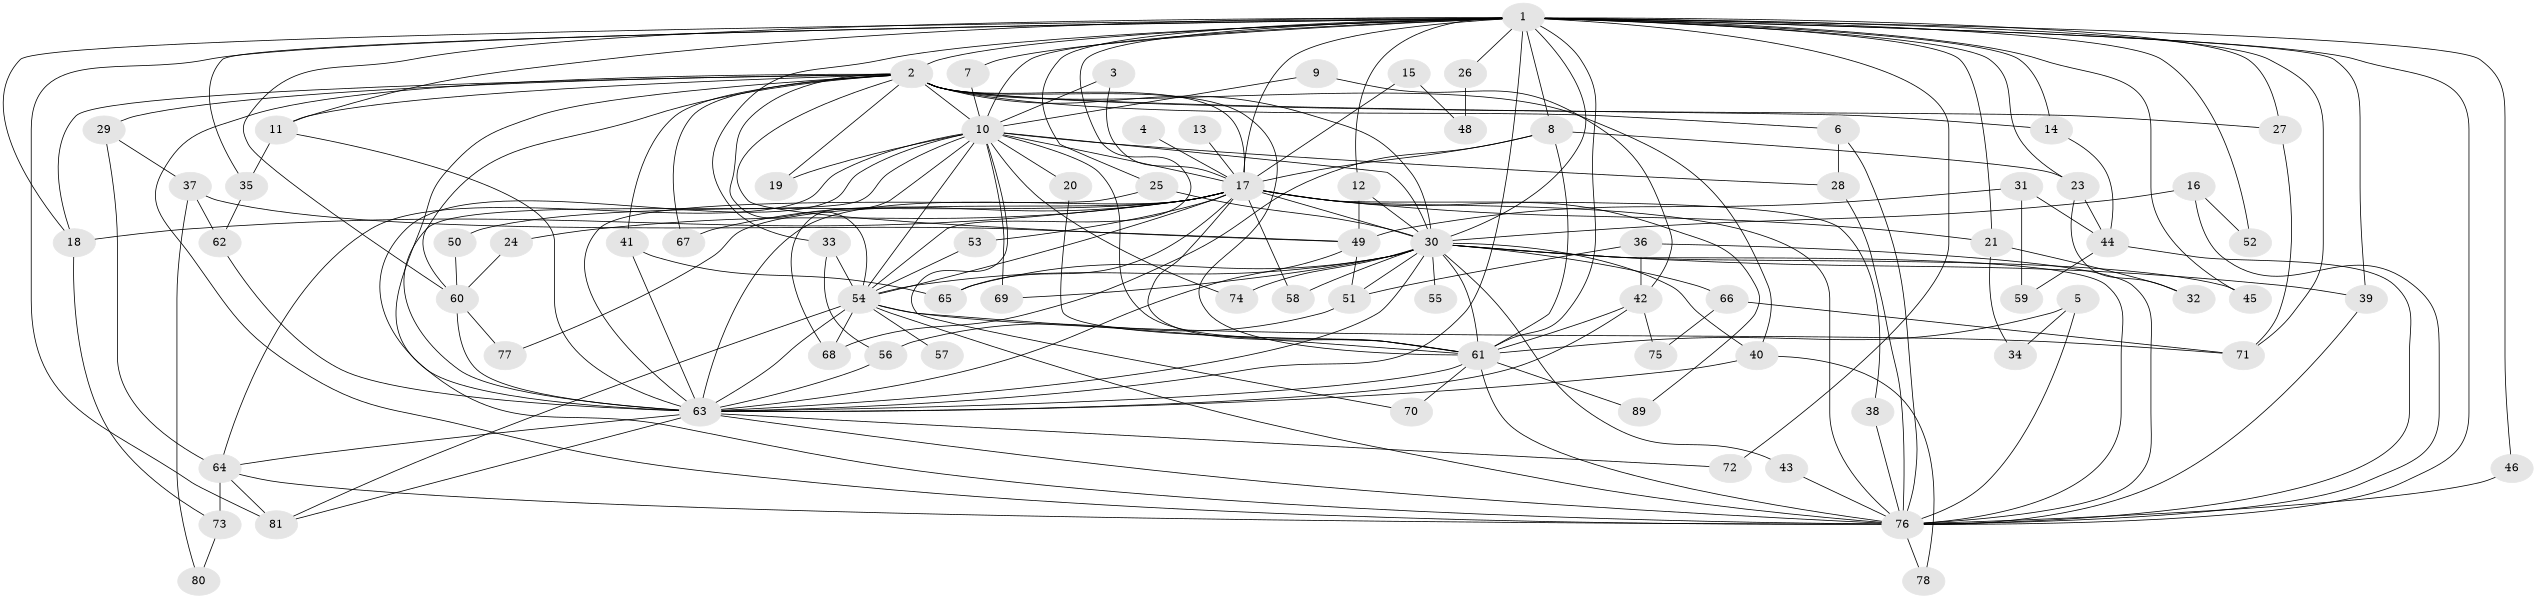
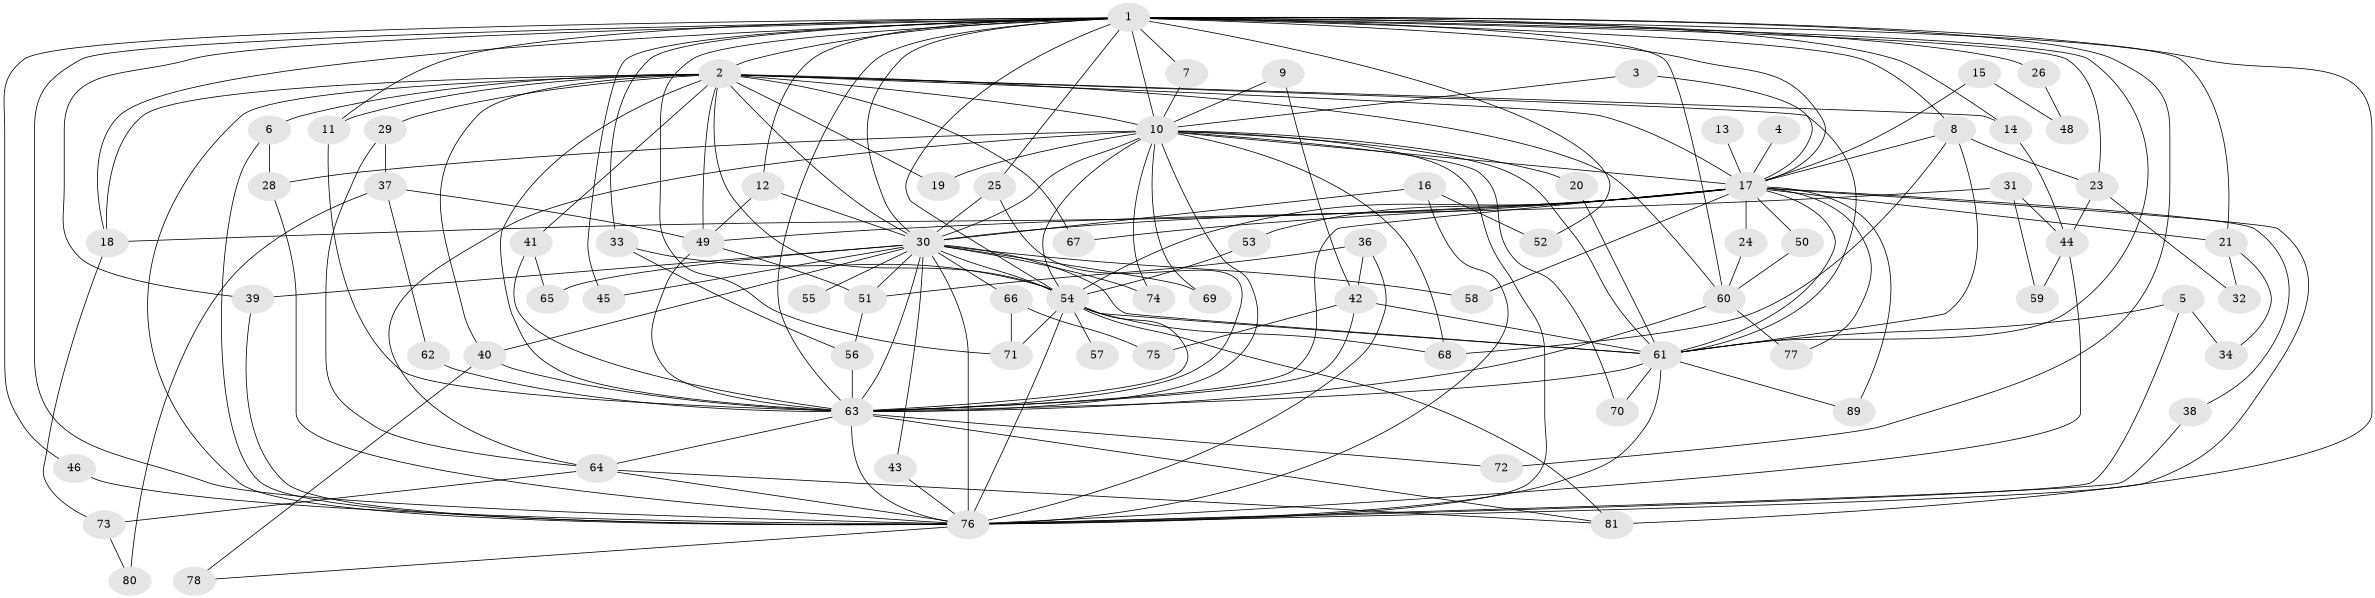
(2280, 130) -> none
(247, 186) -> none
(1148, 257) -> none
